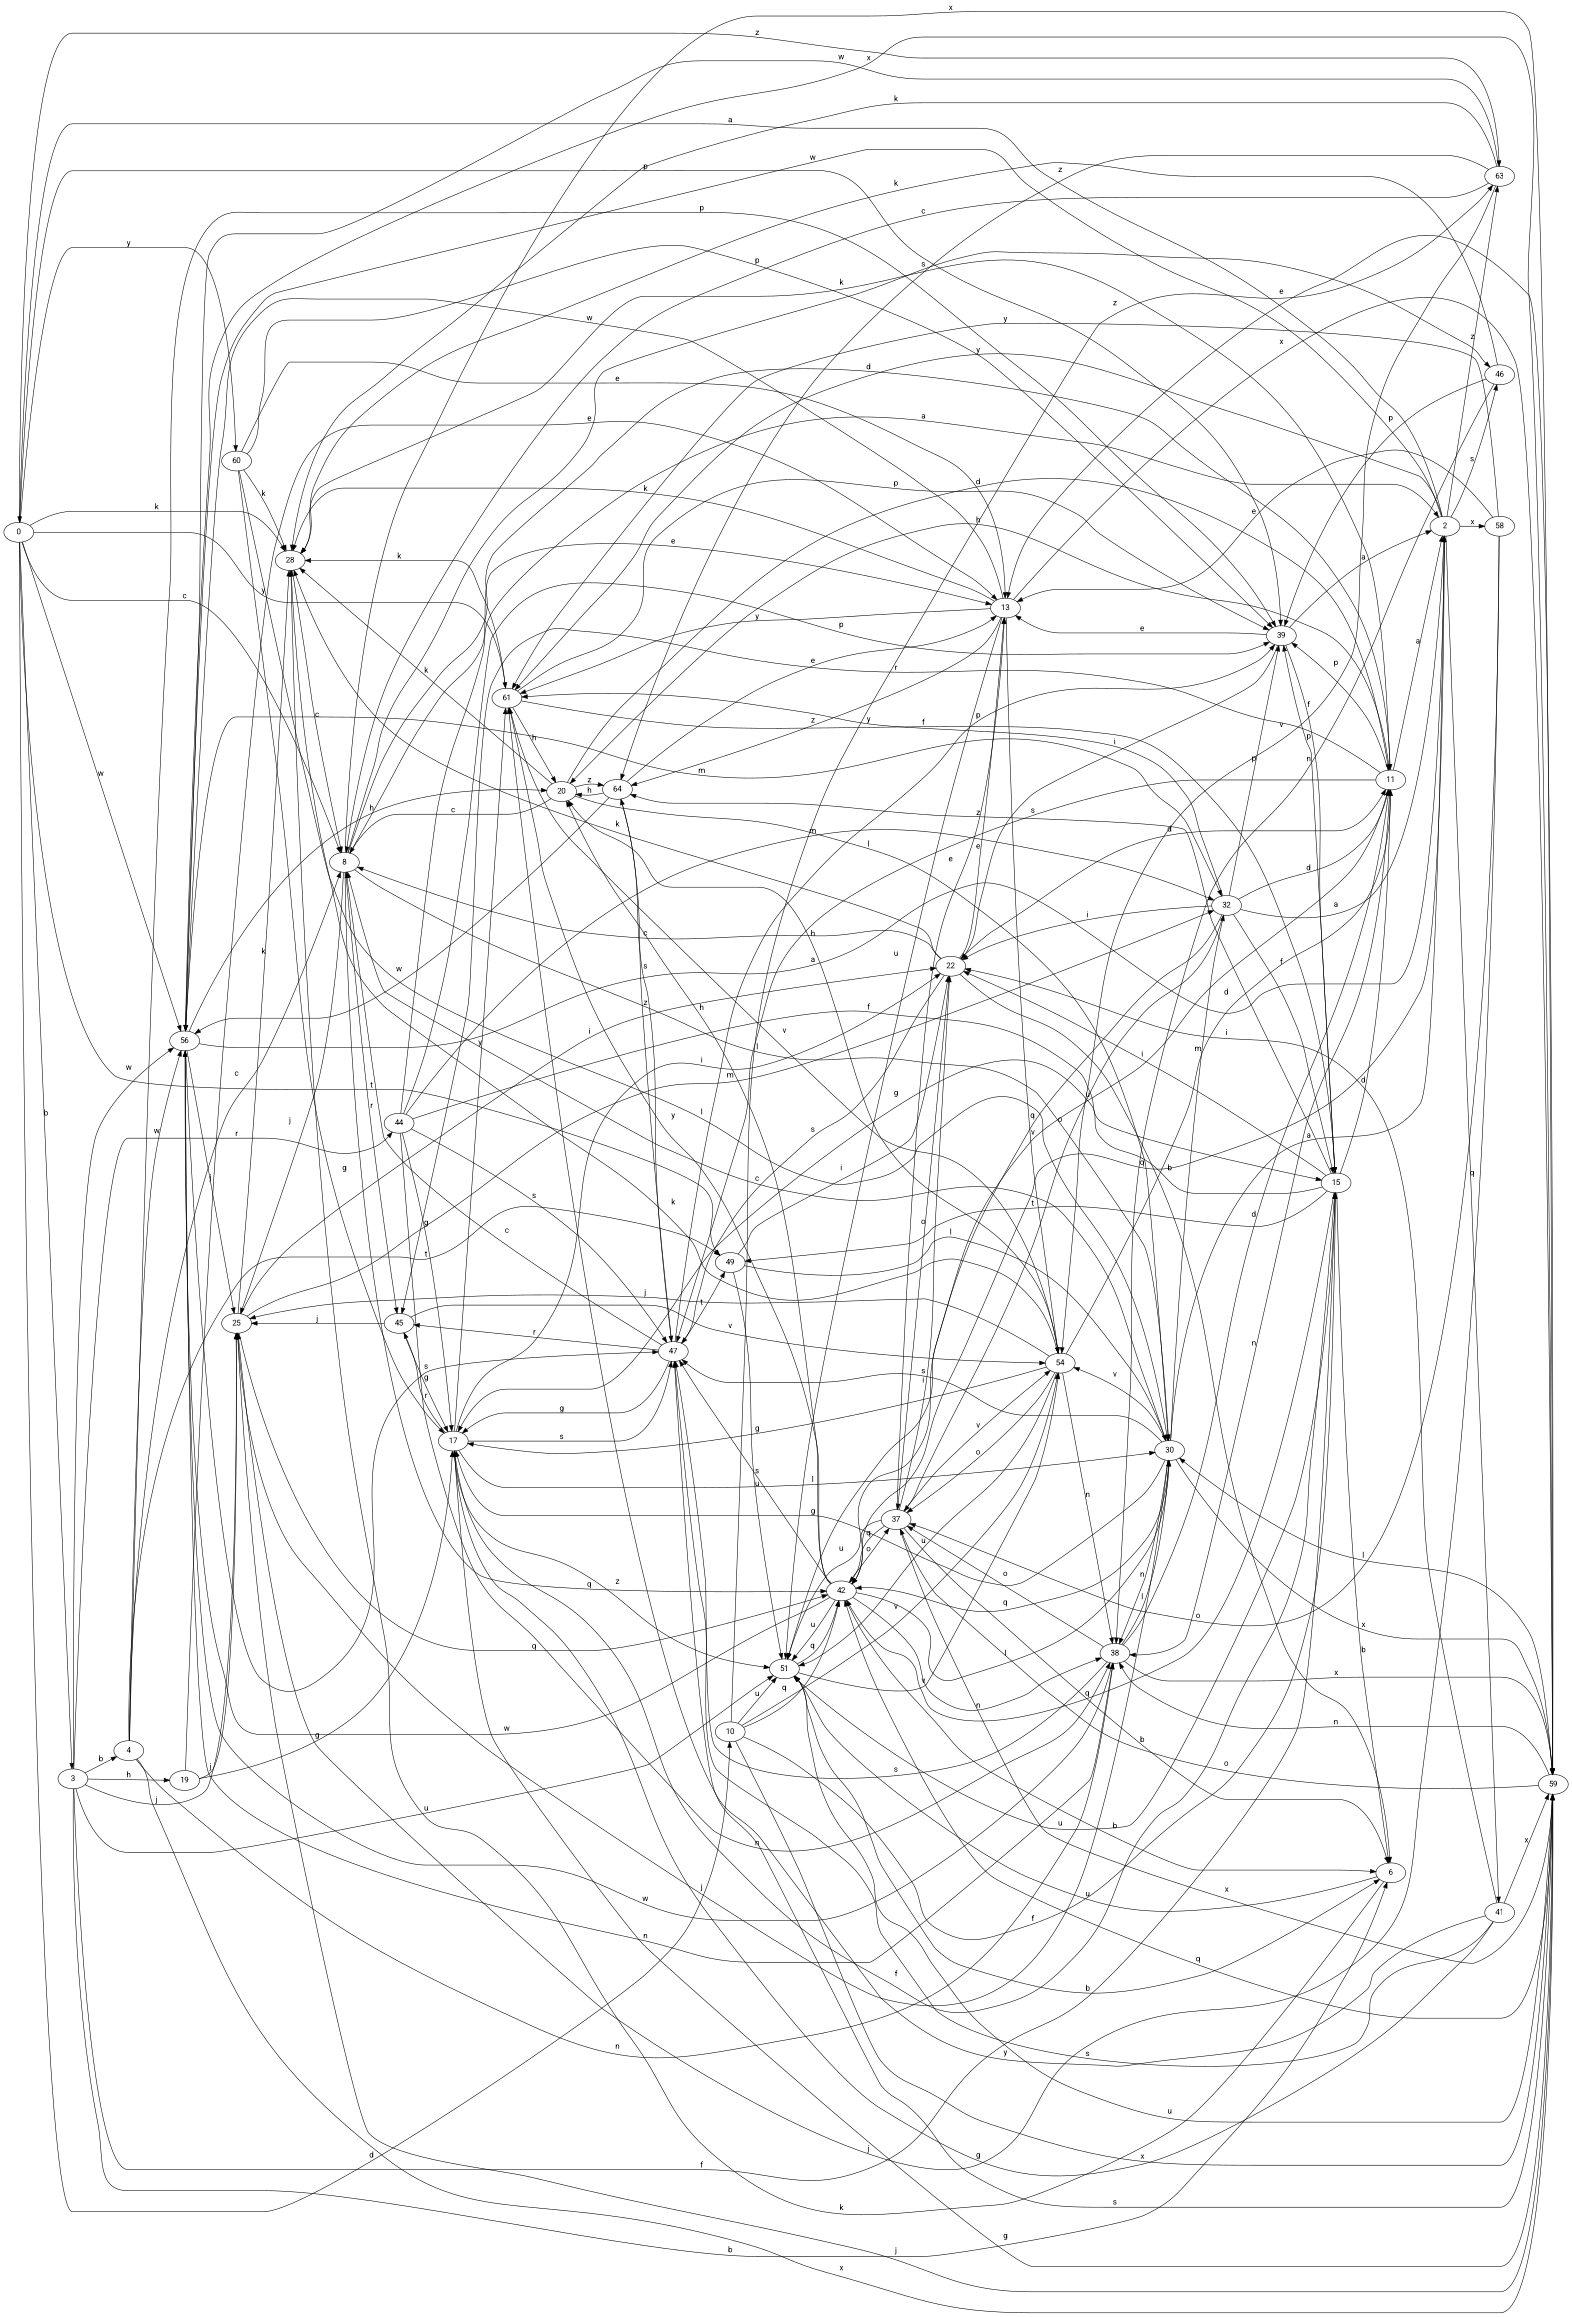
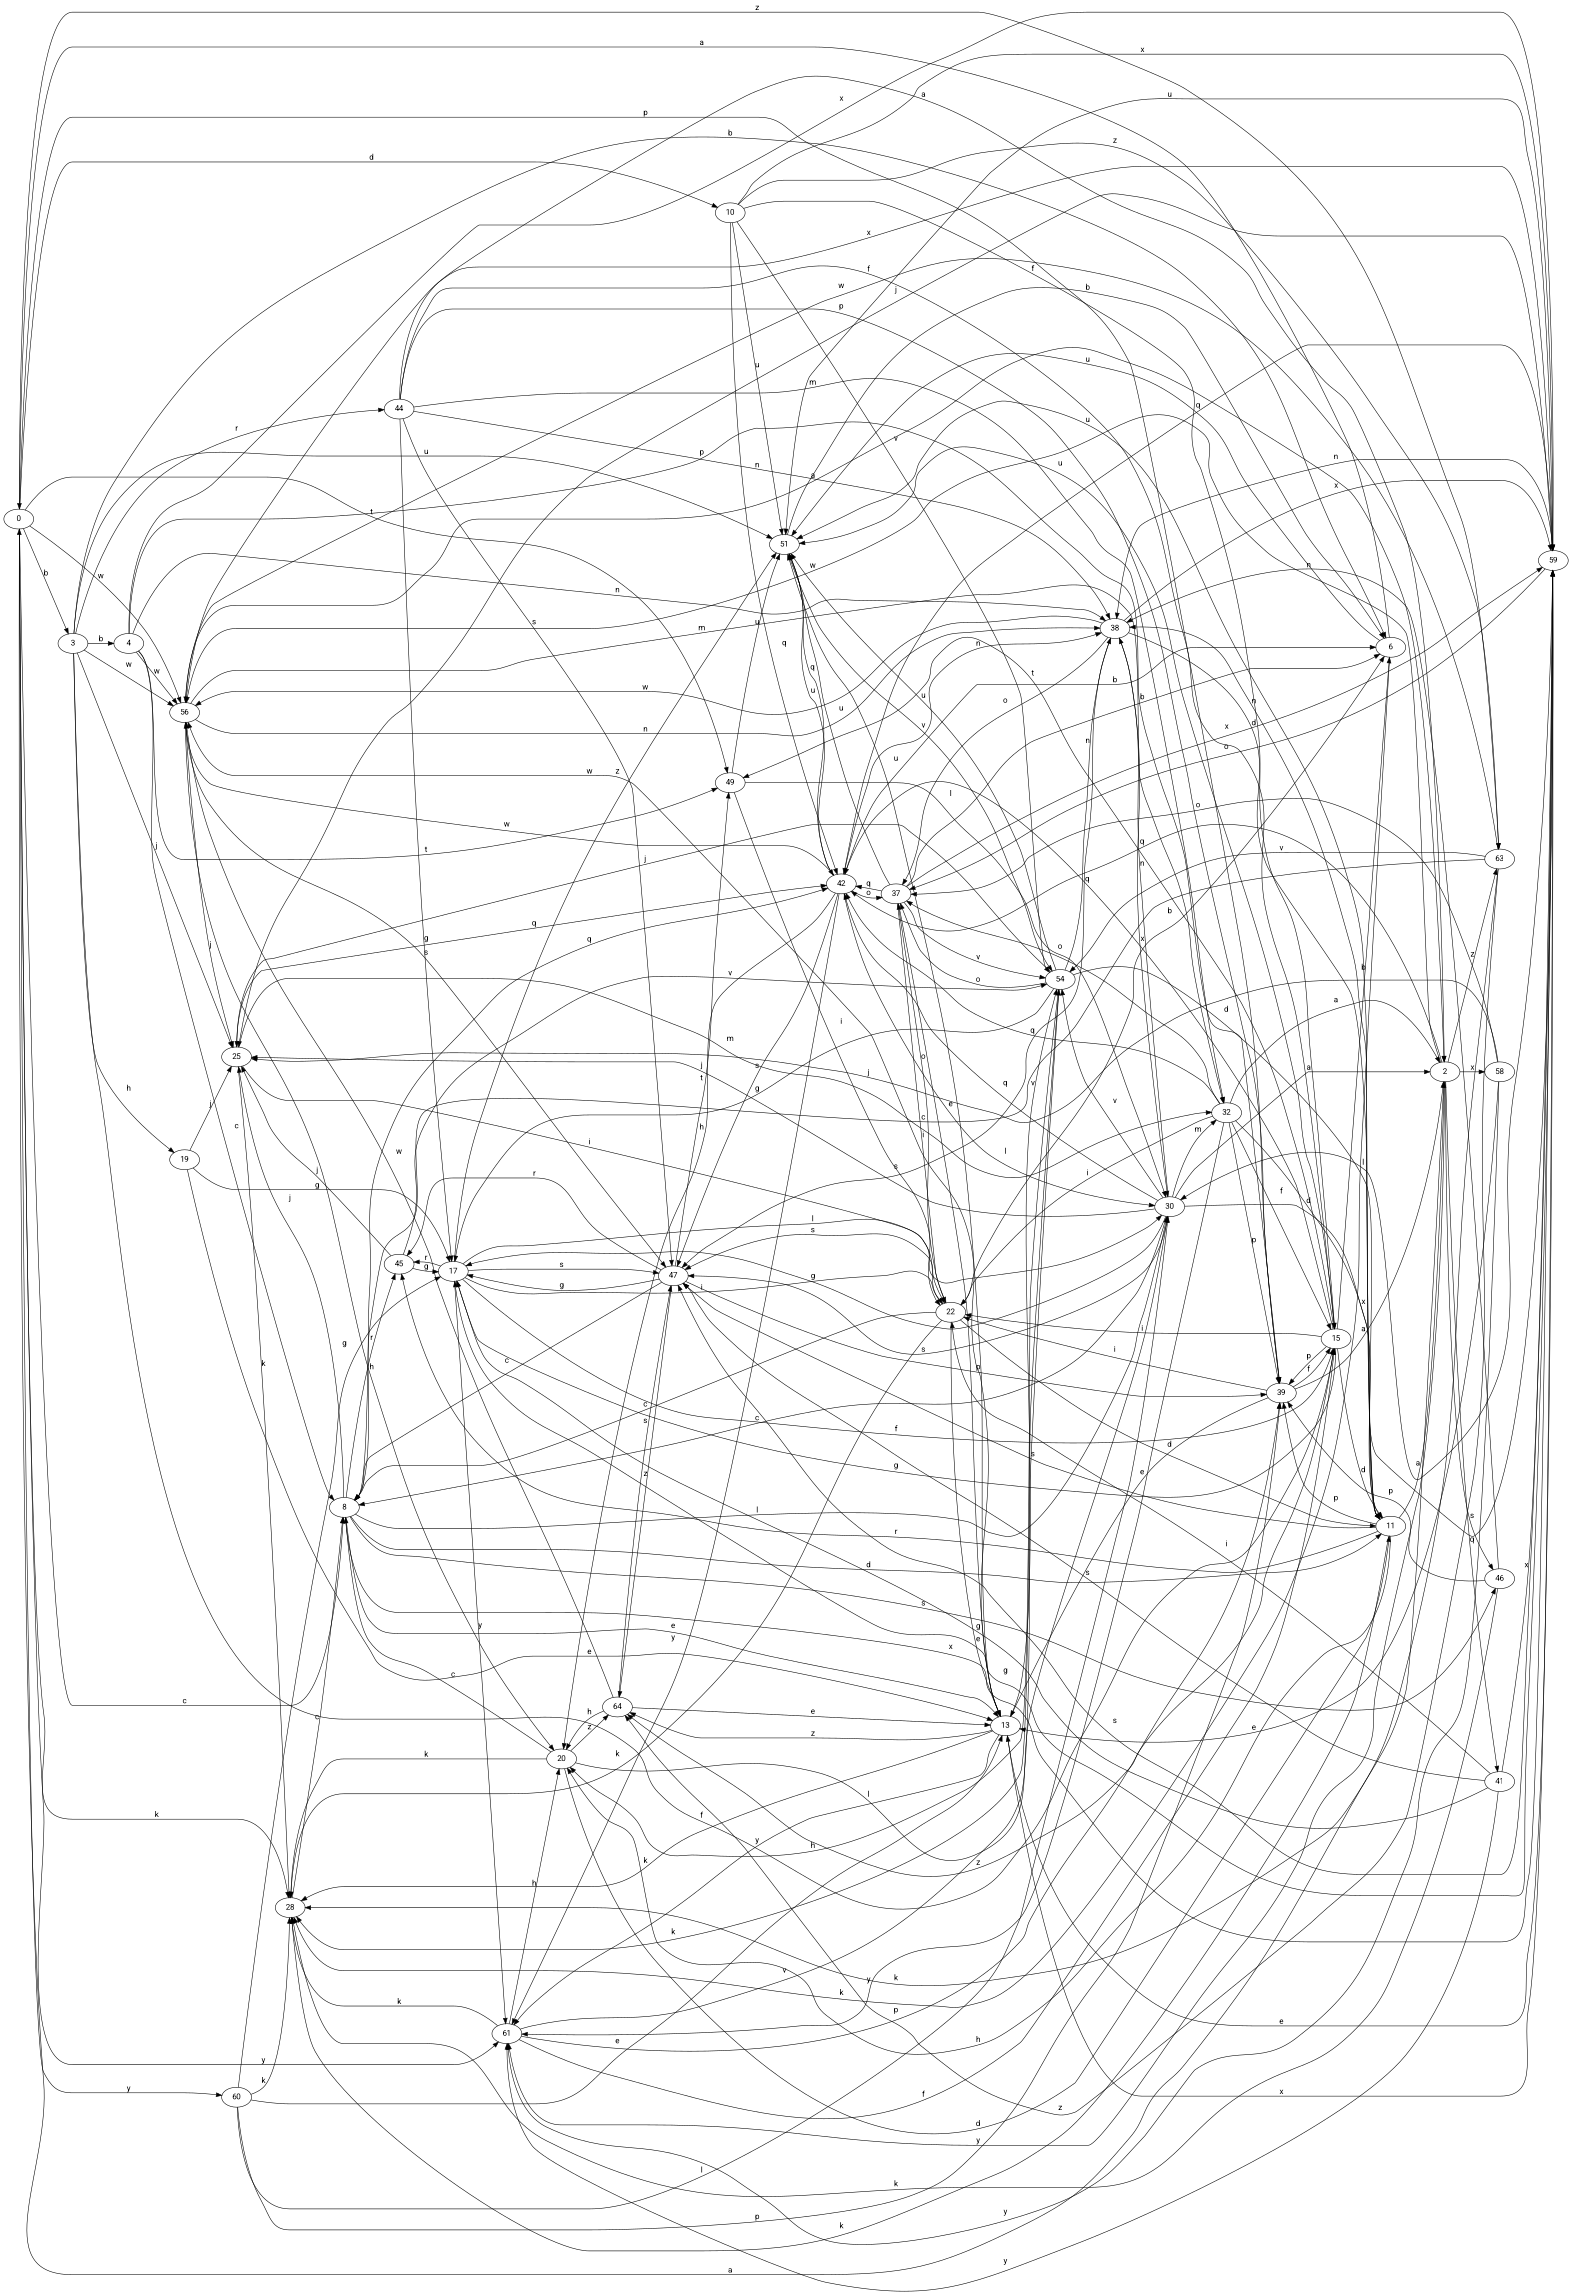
none -> (669, 47)
(1142, 1597) -> (1142, 939)
